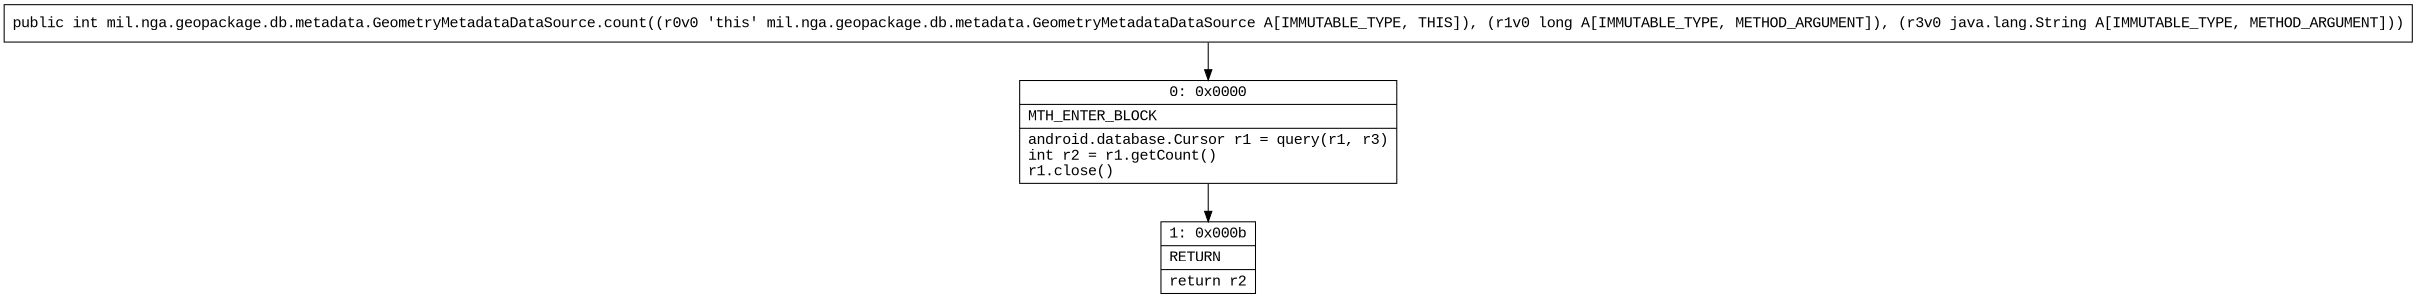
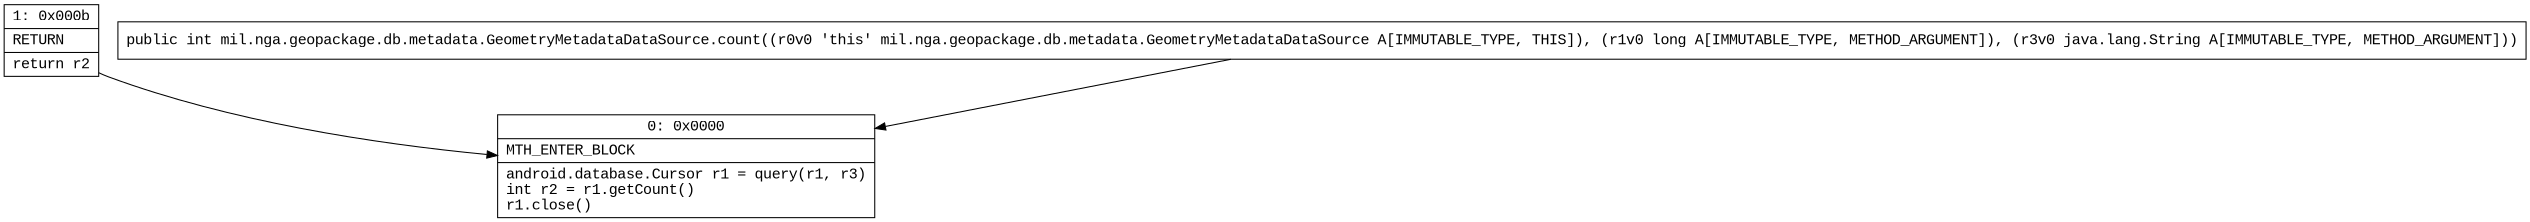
(1208, 197) -> (290, 126)
